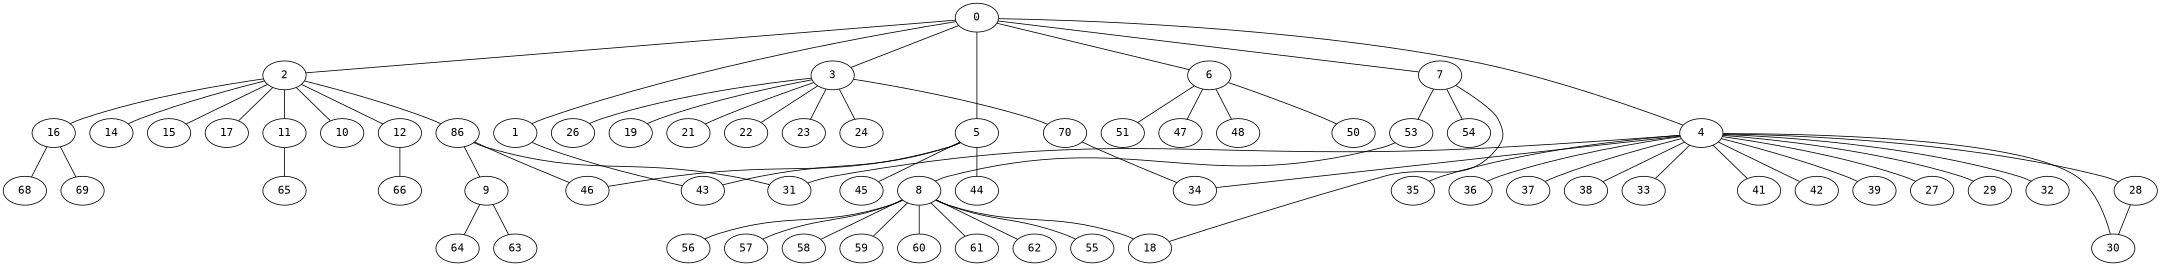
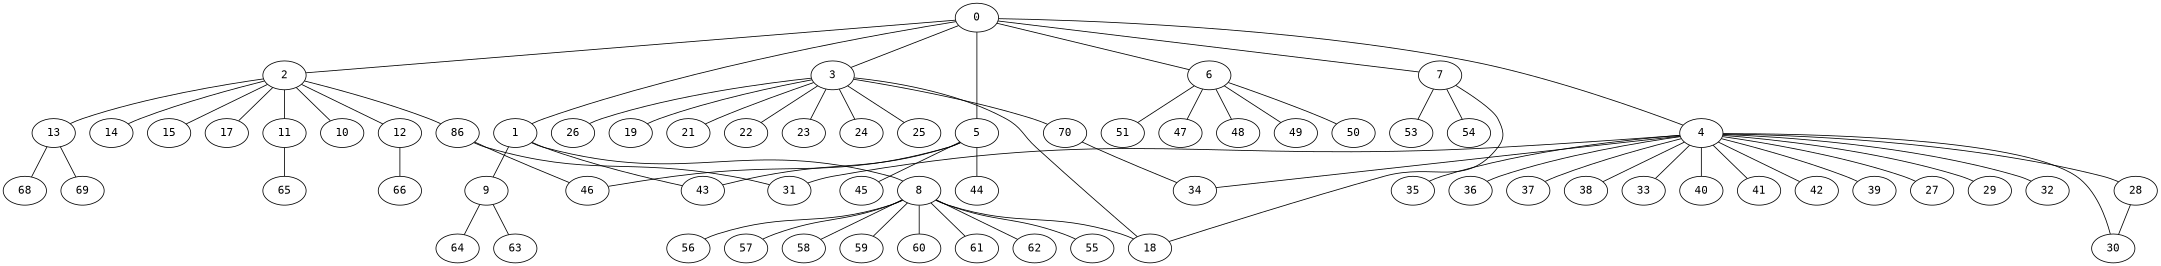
none -> (1014, 124)
(54, 133) -> (54, 133)
none -> (919, 133)
none -> (1296, 133)
(472, 162) -> (501, 162)
(1165, 162) -> (717, 162)
none -> (1701, 191)
